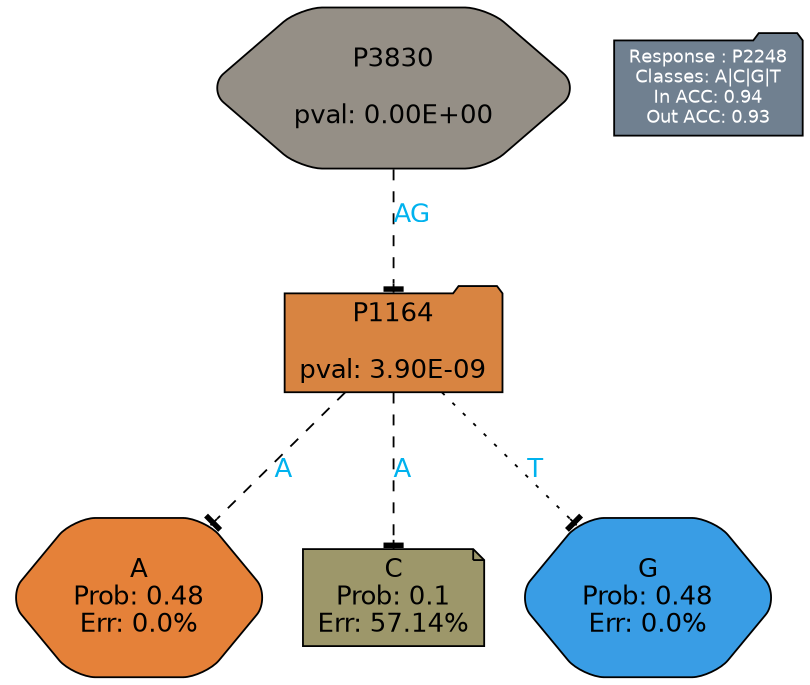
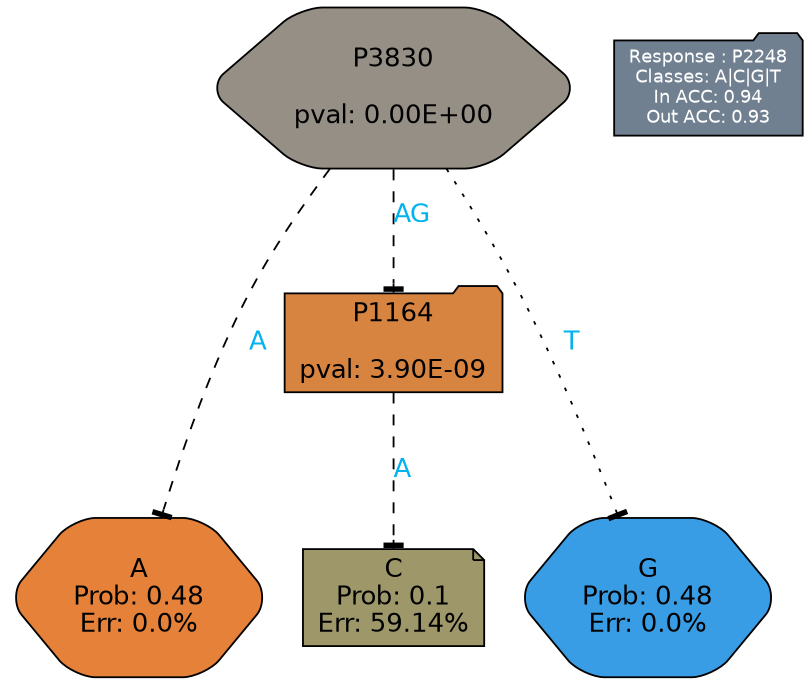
(281, 456) -> (231, 331)
(506, 456) -> (540, 335)
(394, 598) -> (394, 598)
